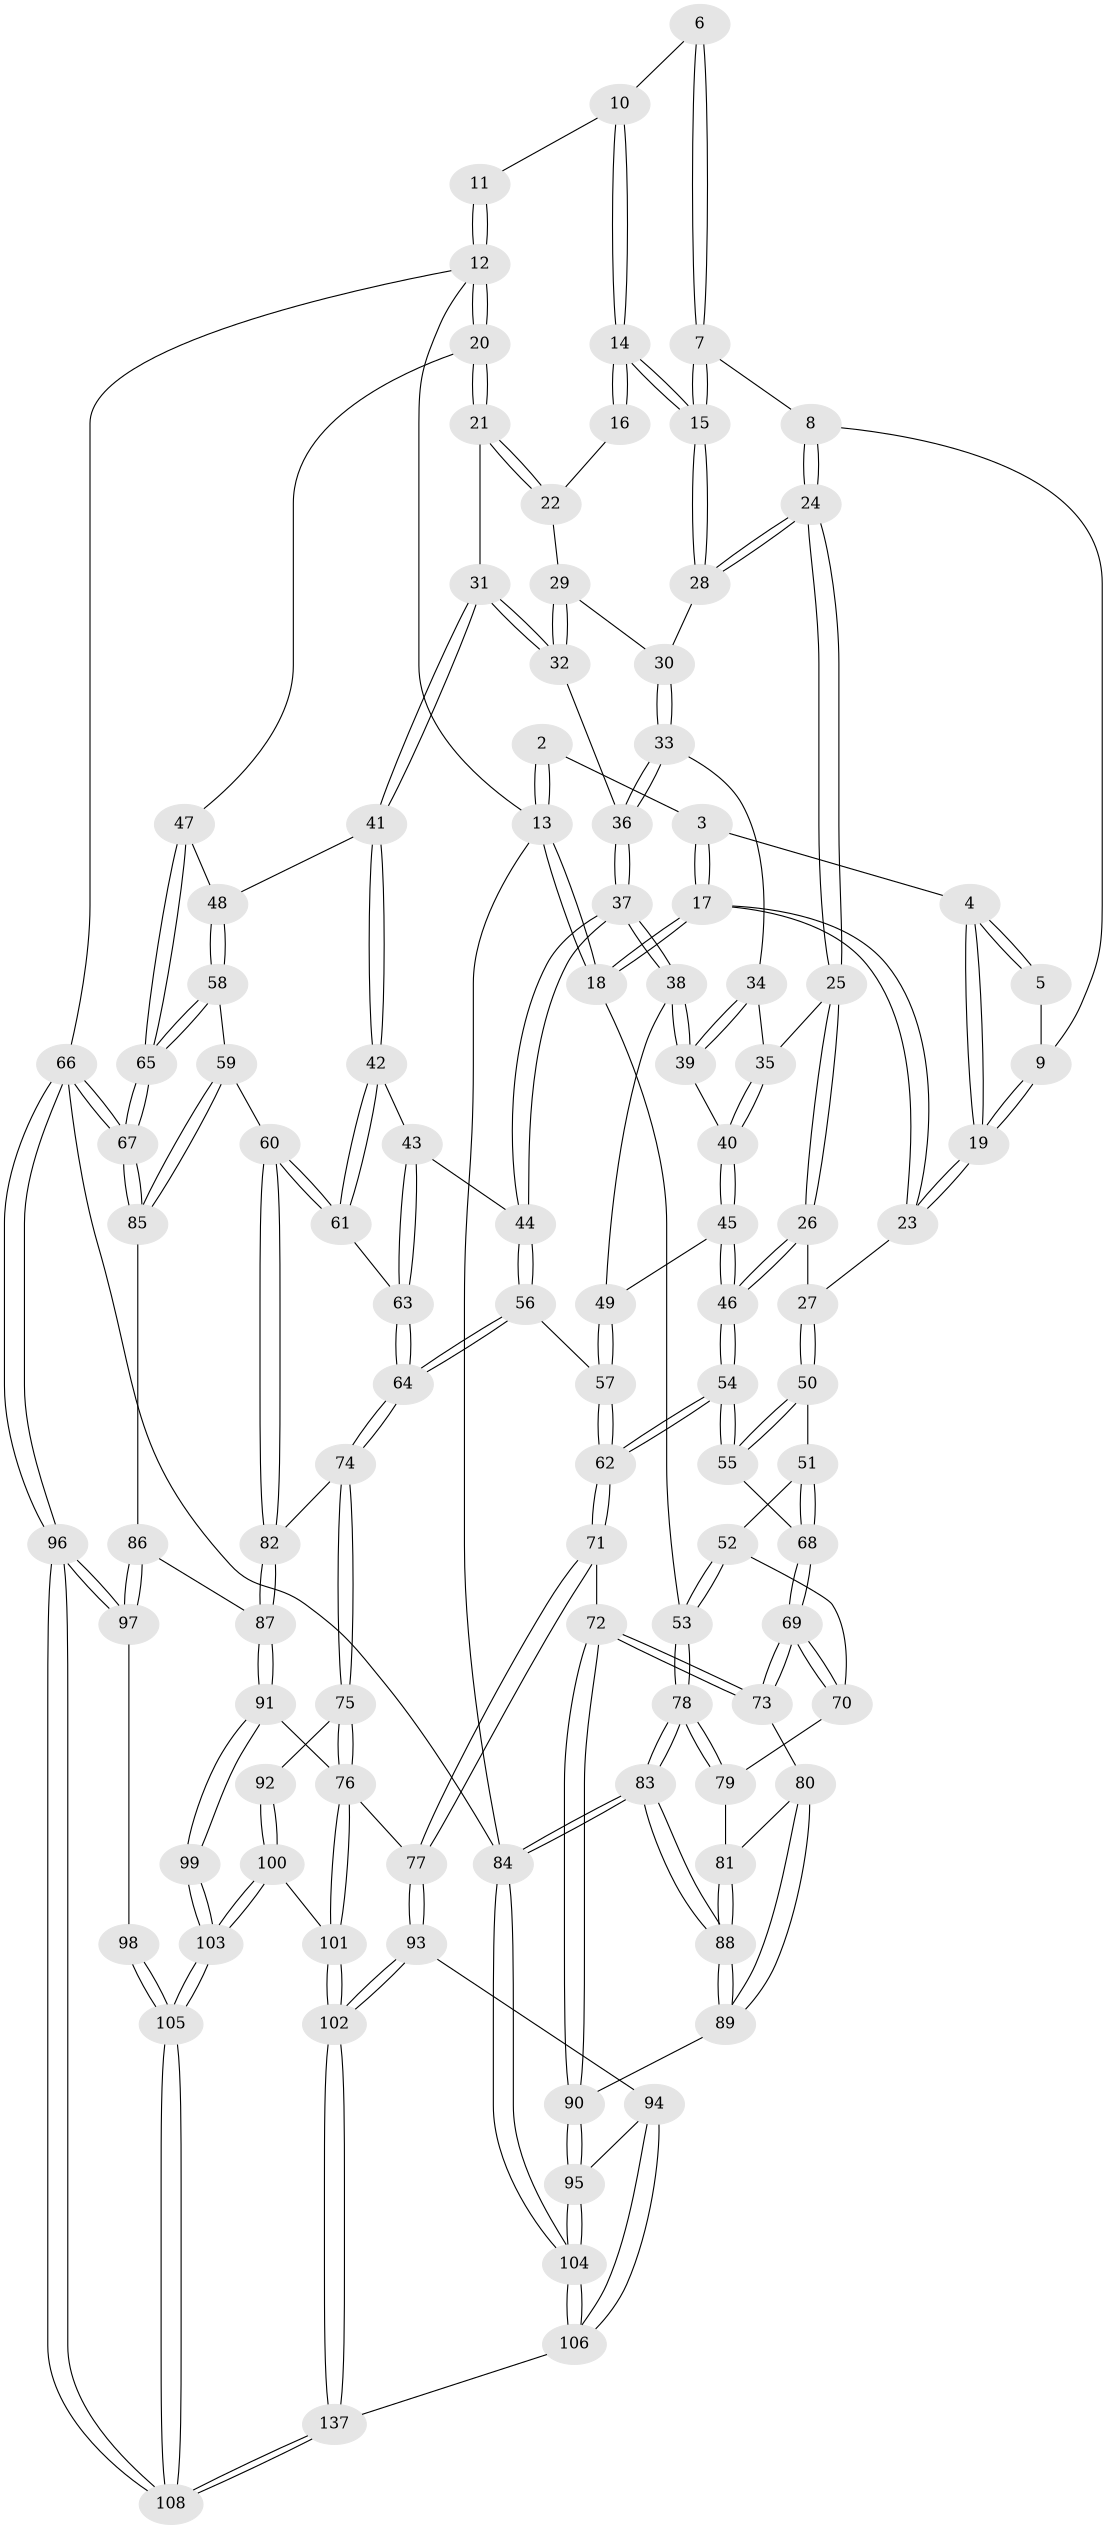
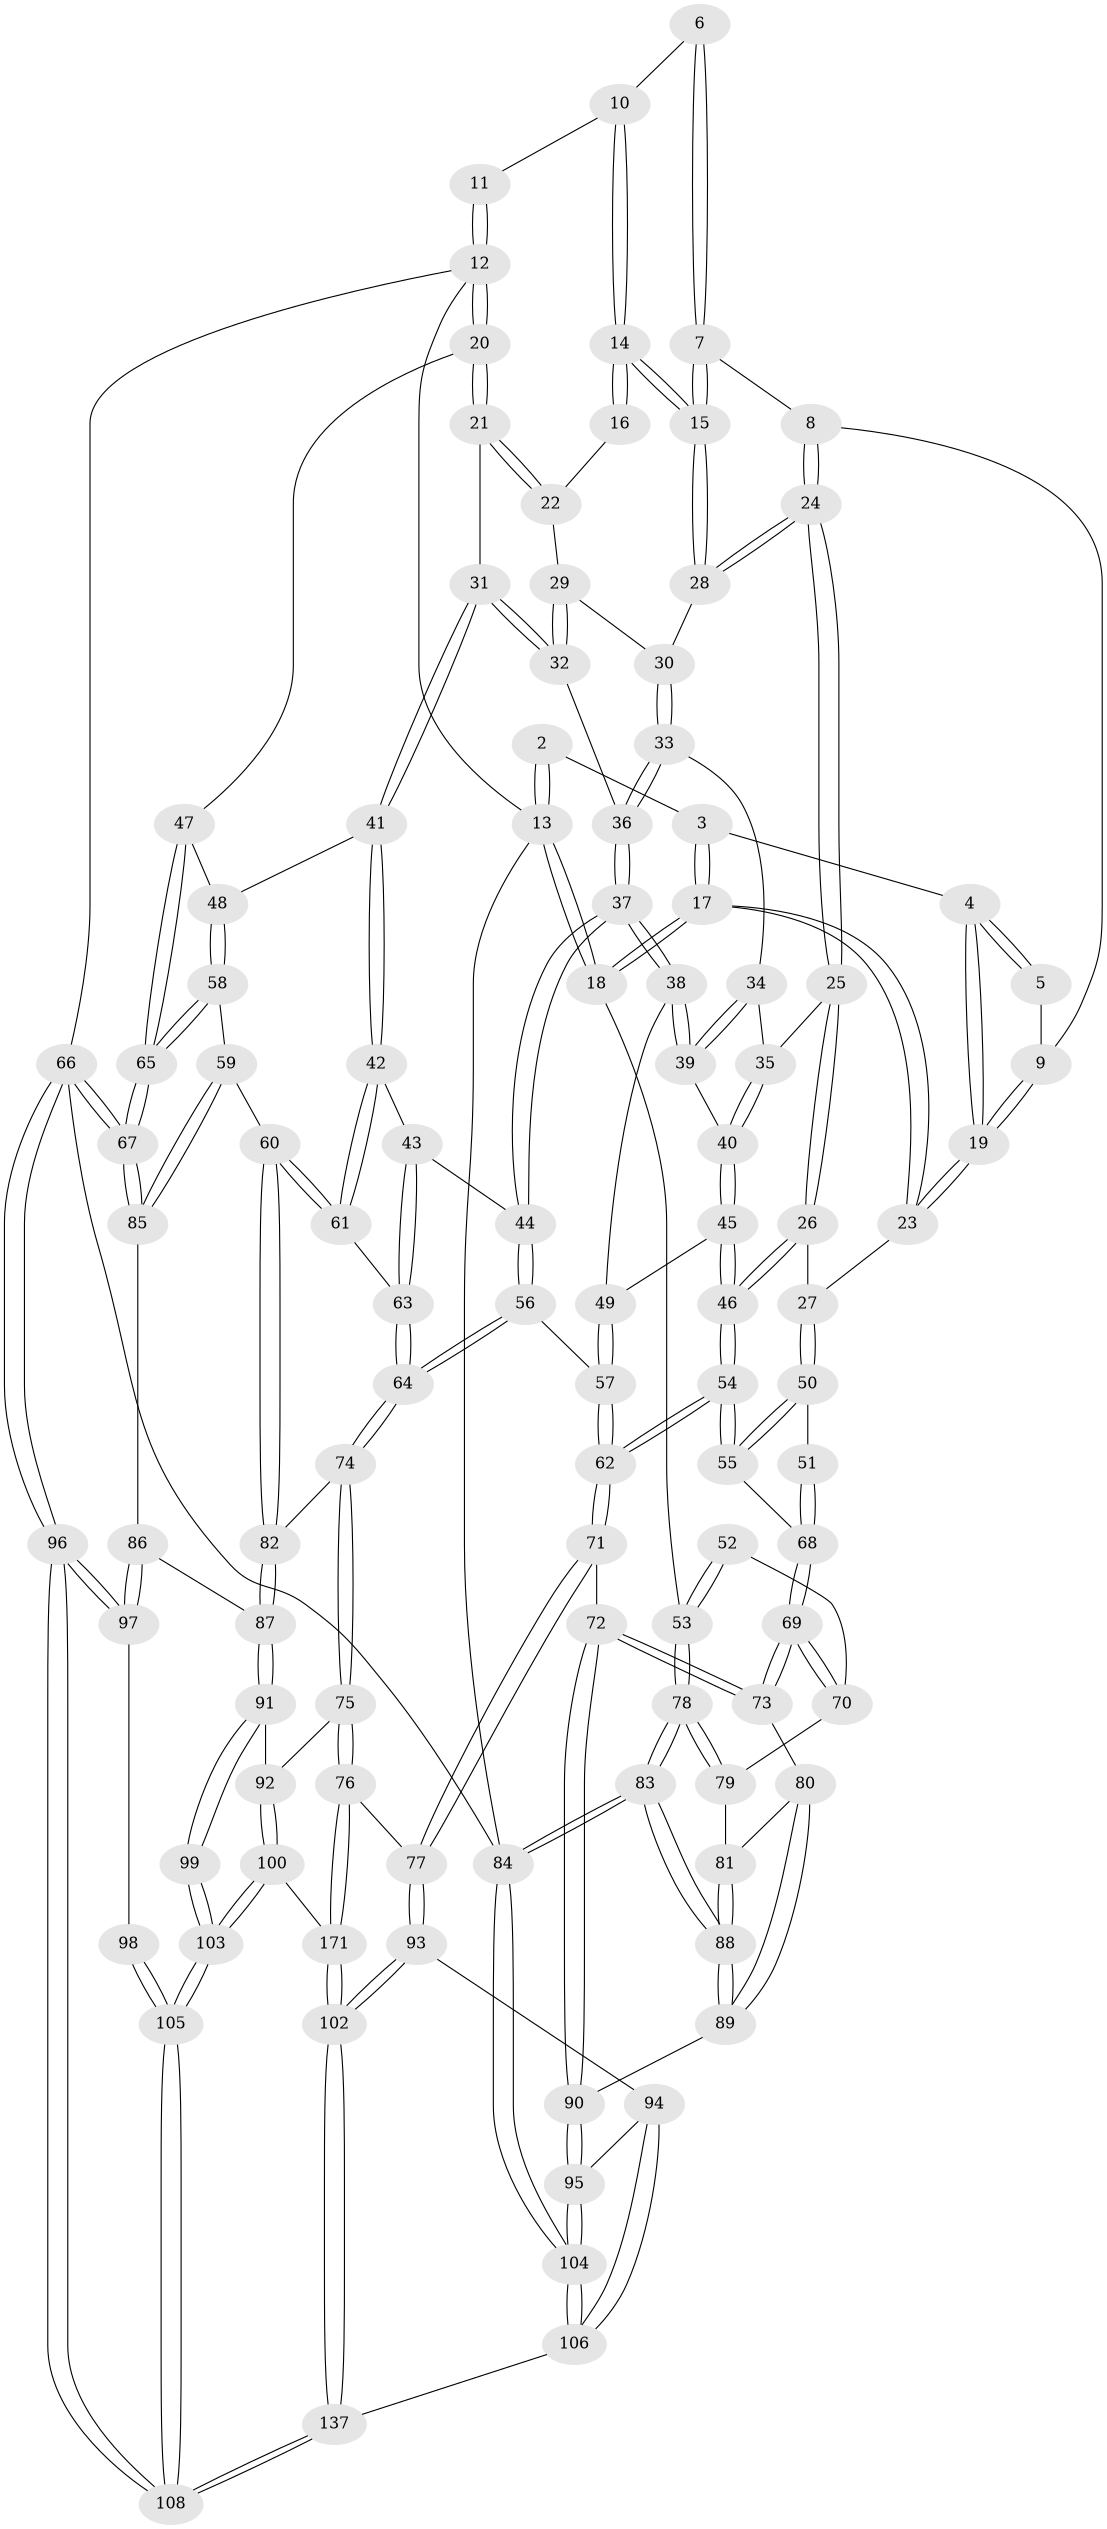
(773, 1500) -> none
(301, 1740) -> (266, 1745)
(334, 1944) -> (334, 1944)
